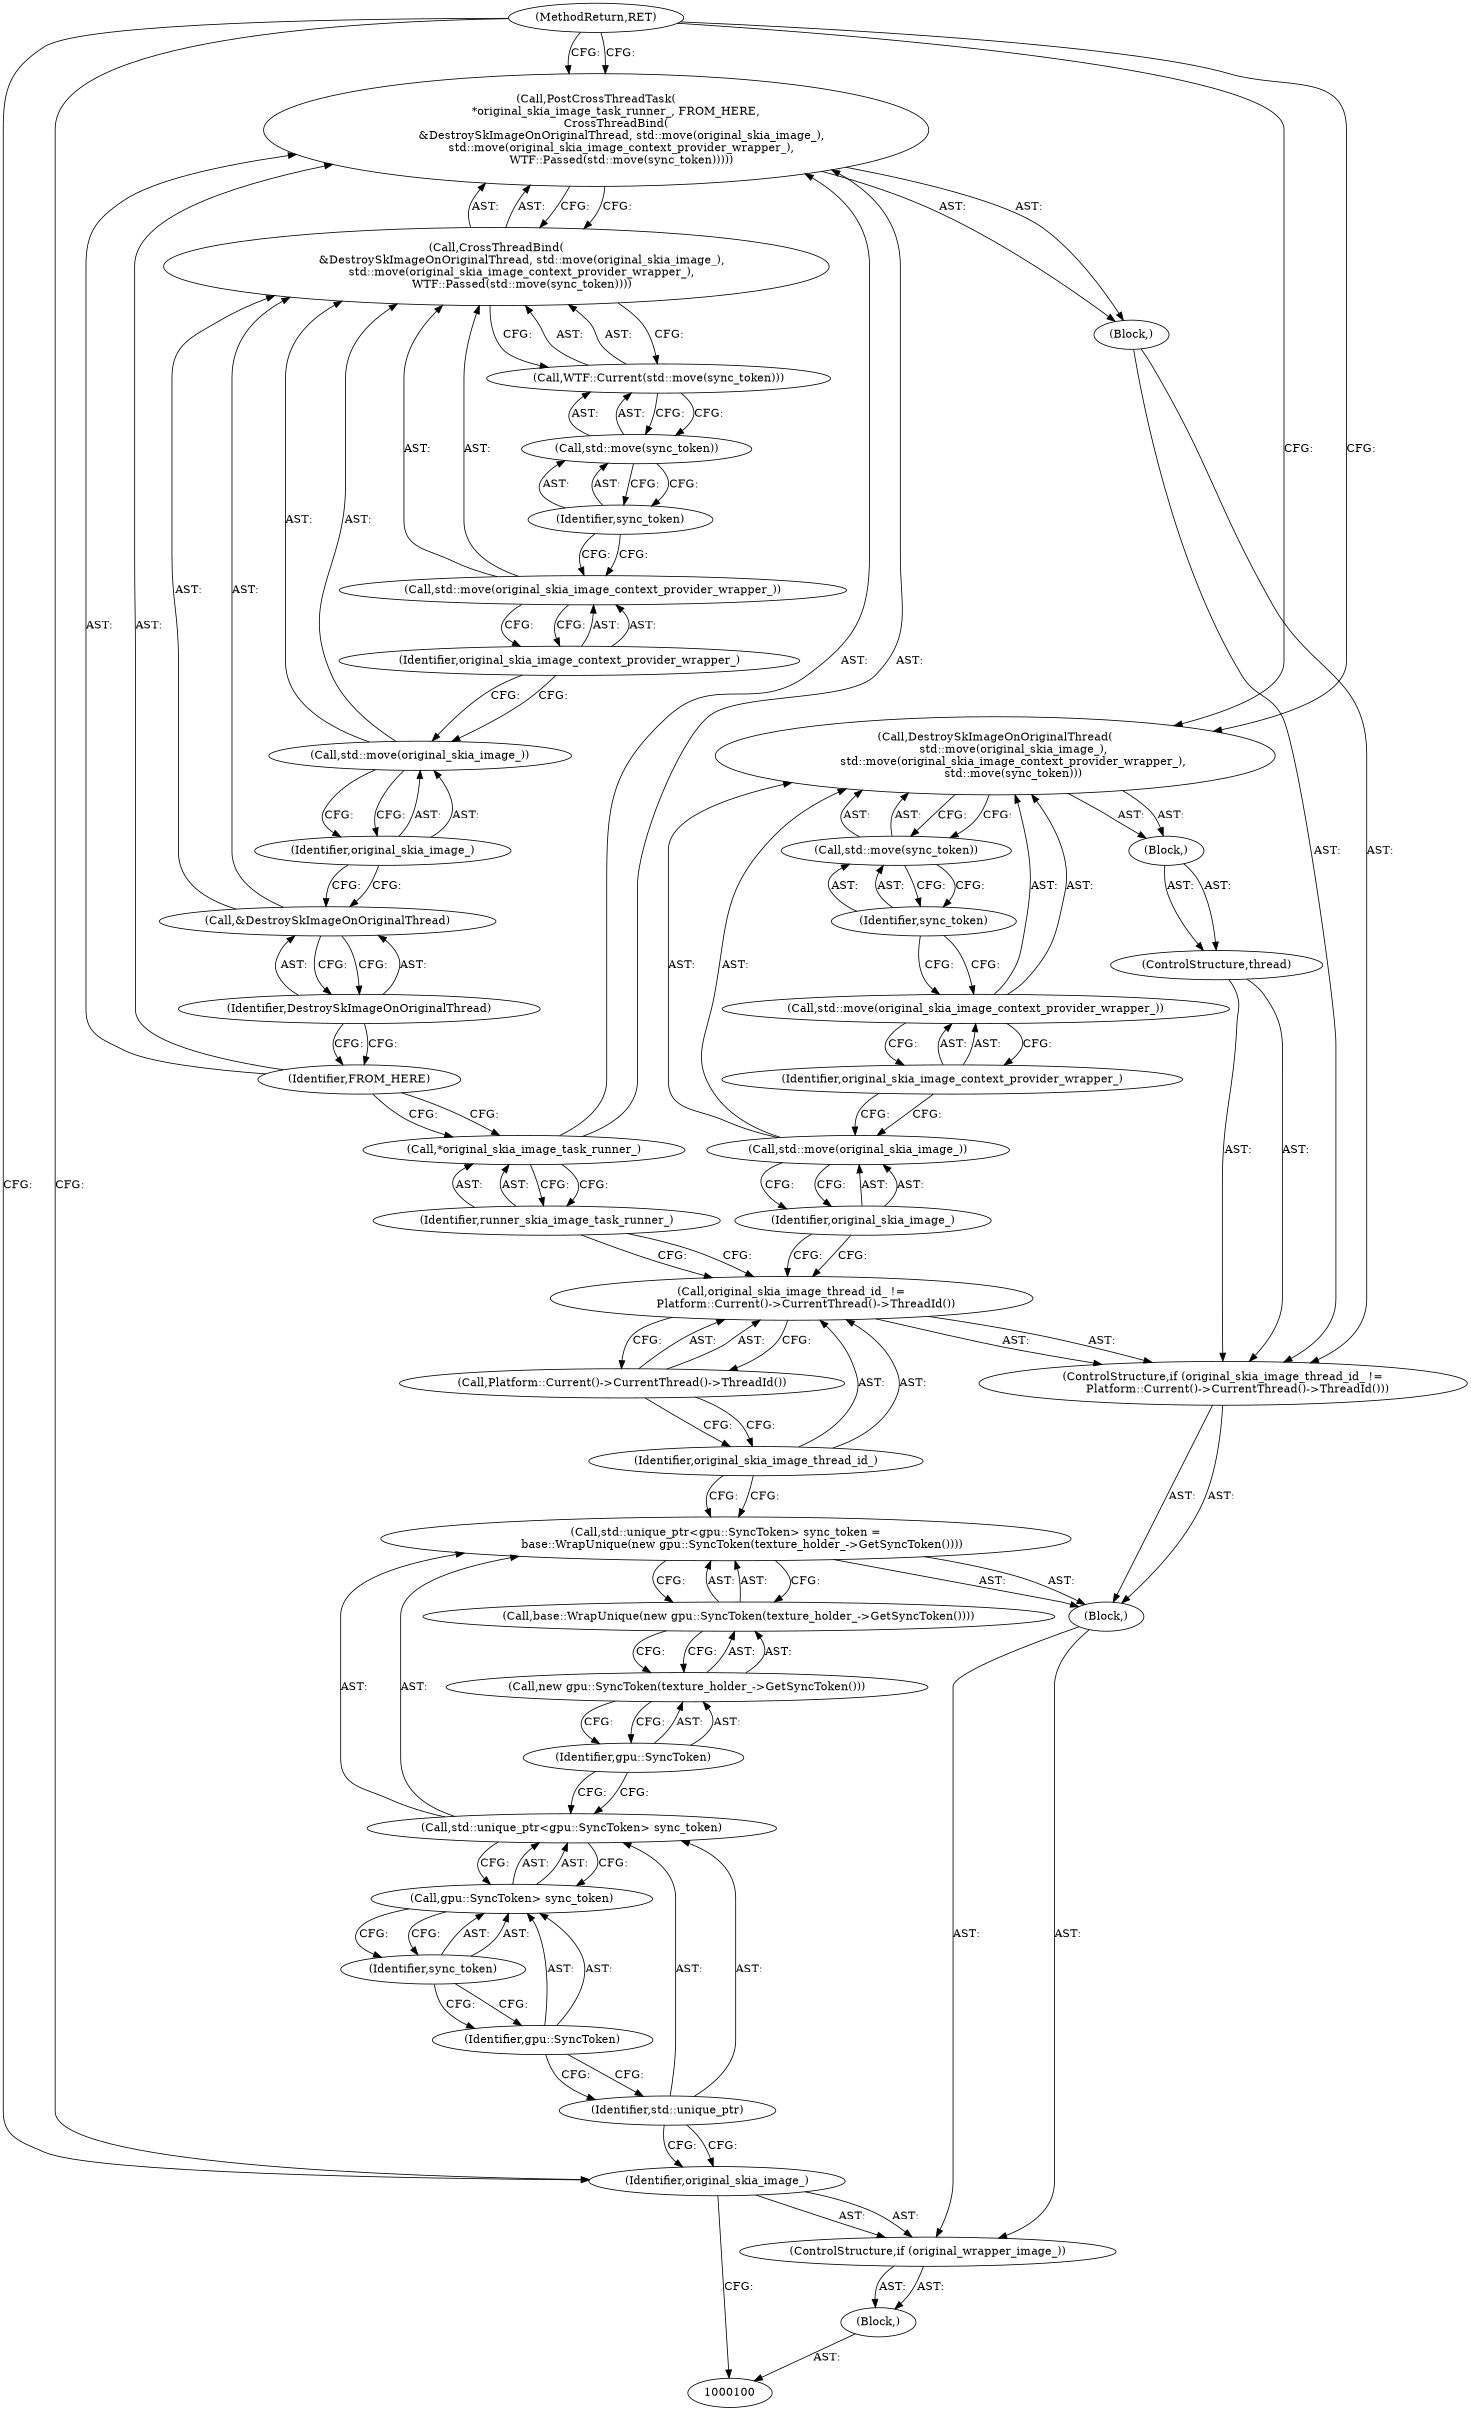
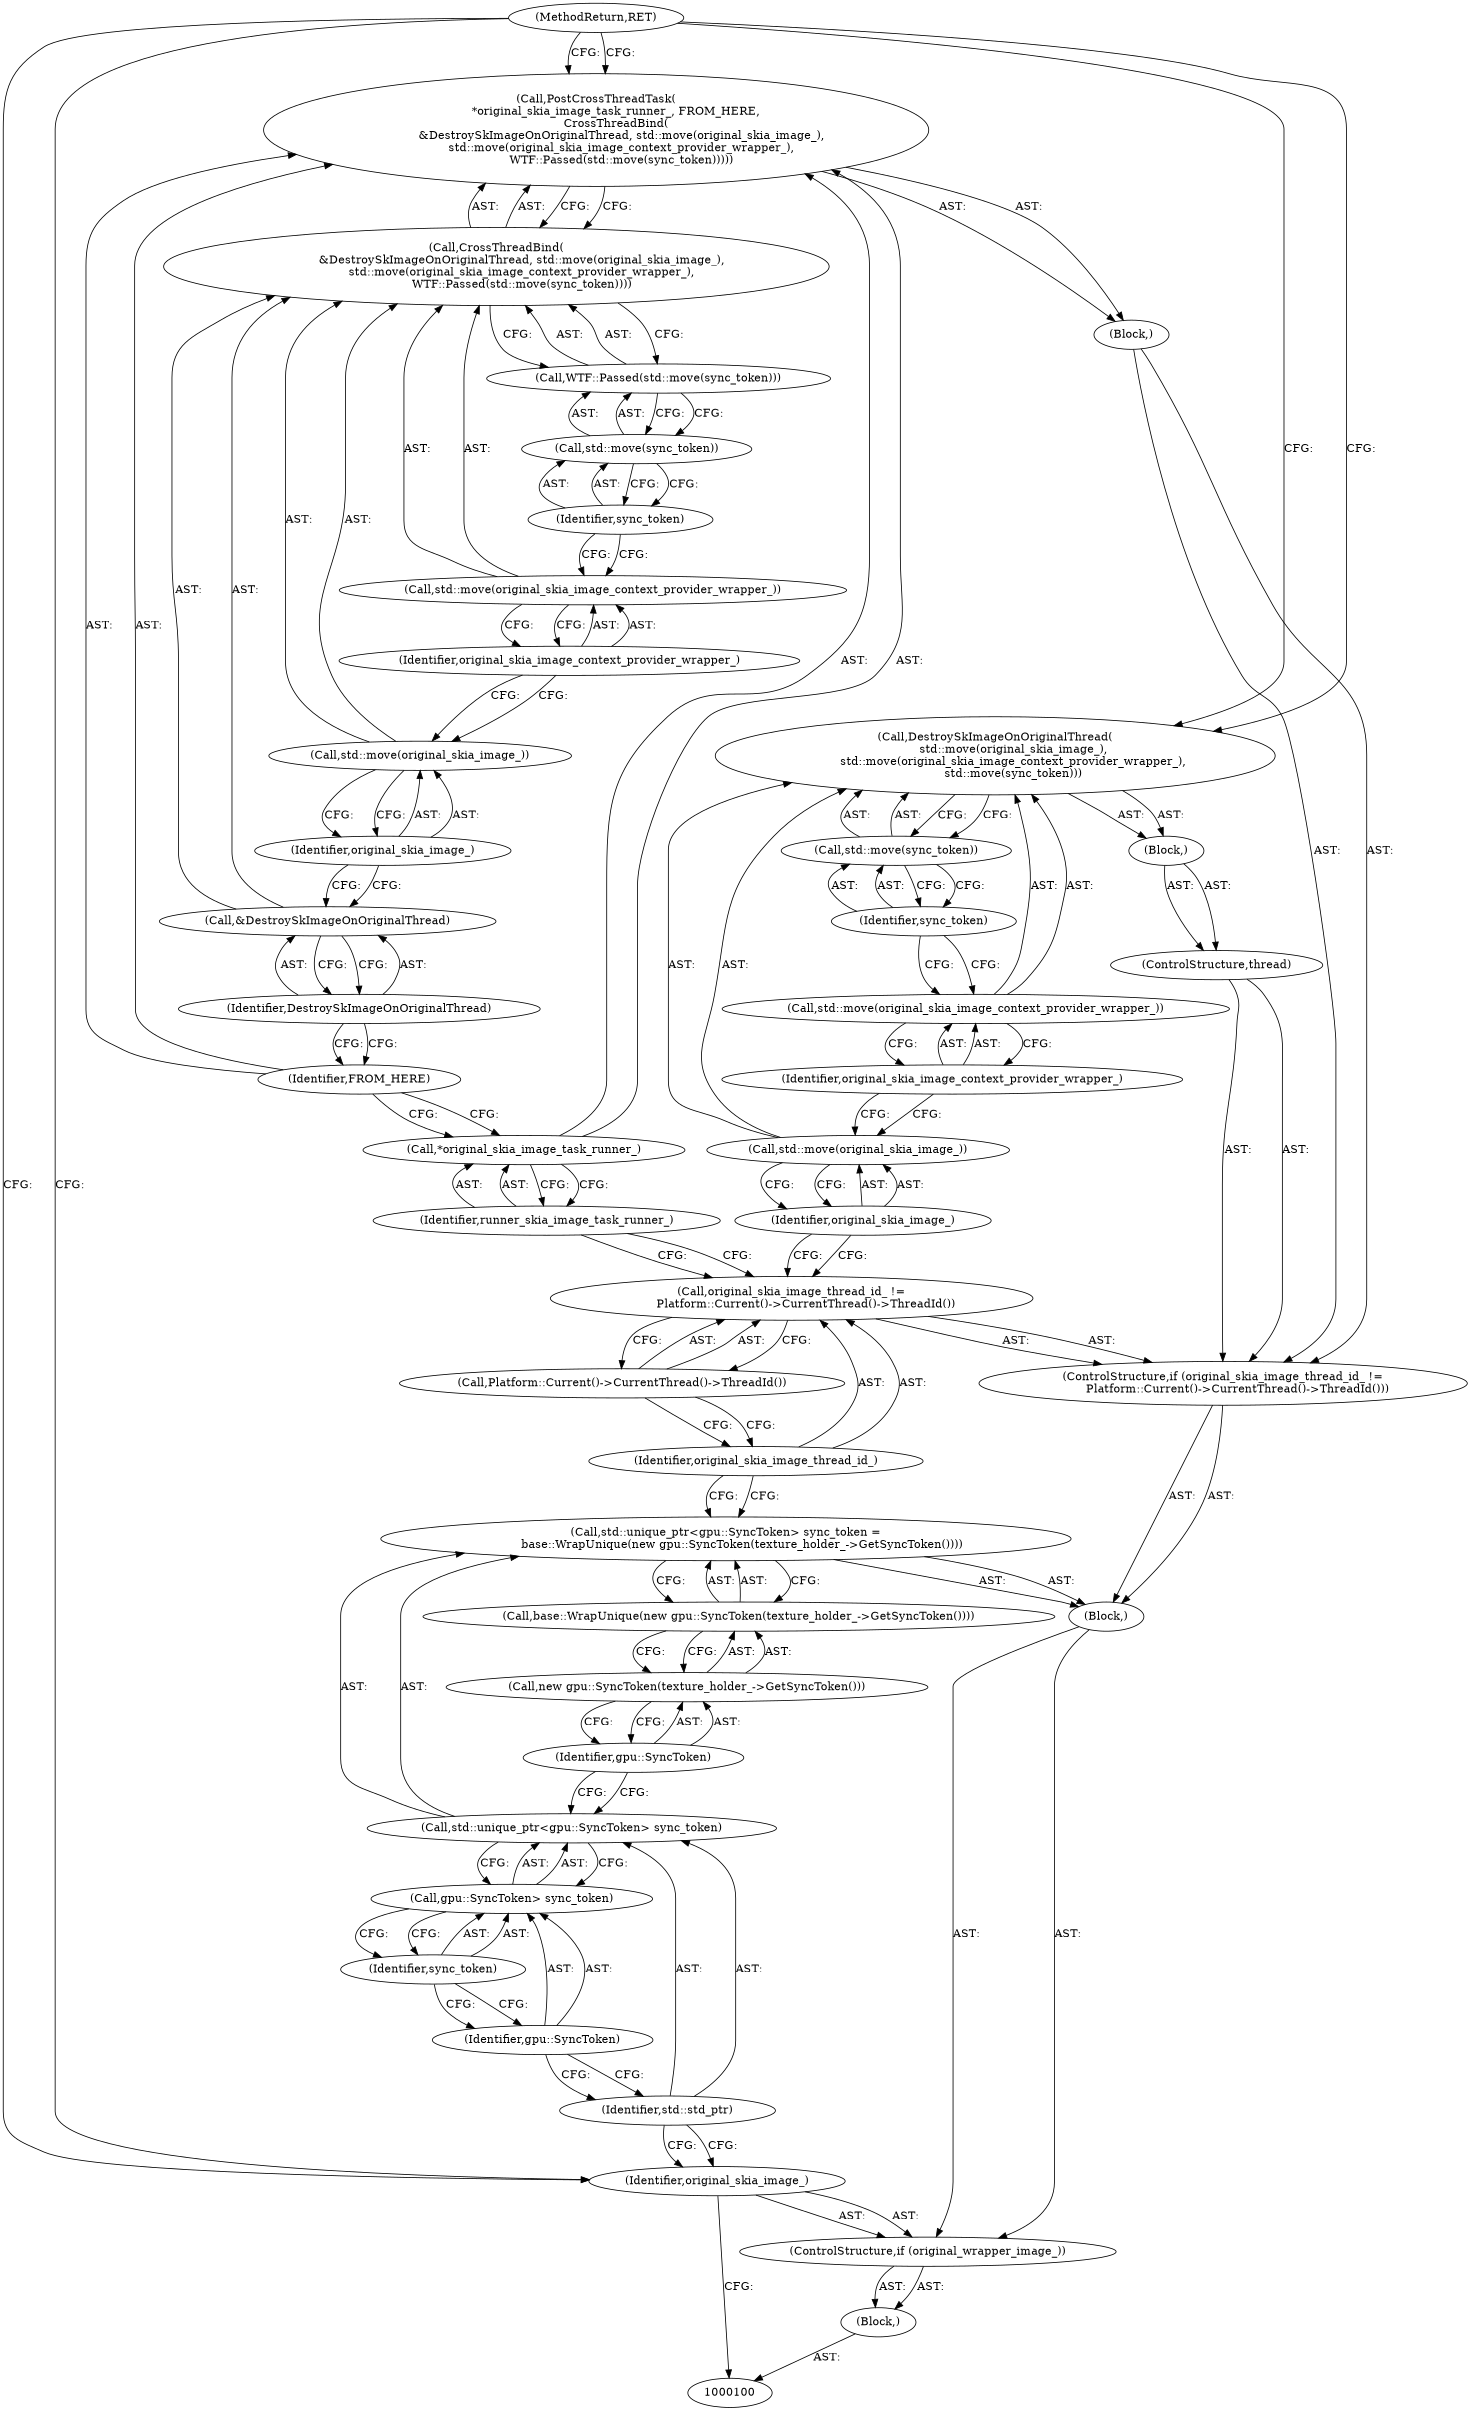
(659, 379) -> (659, 379)
(668, 2111) -> (668, 2111)
